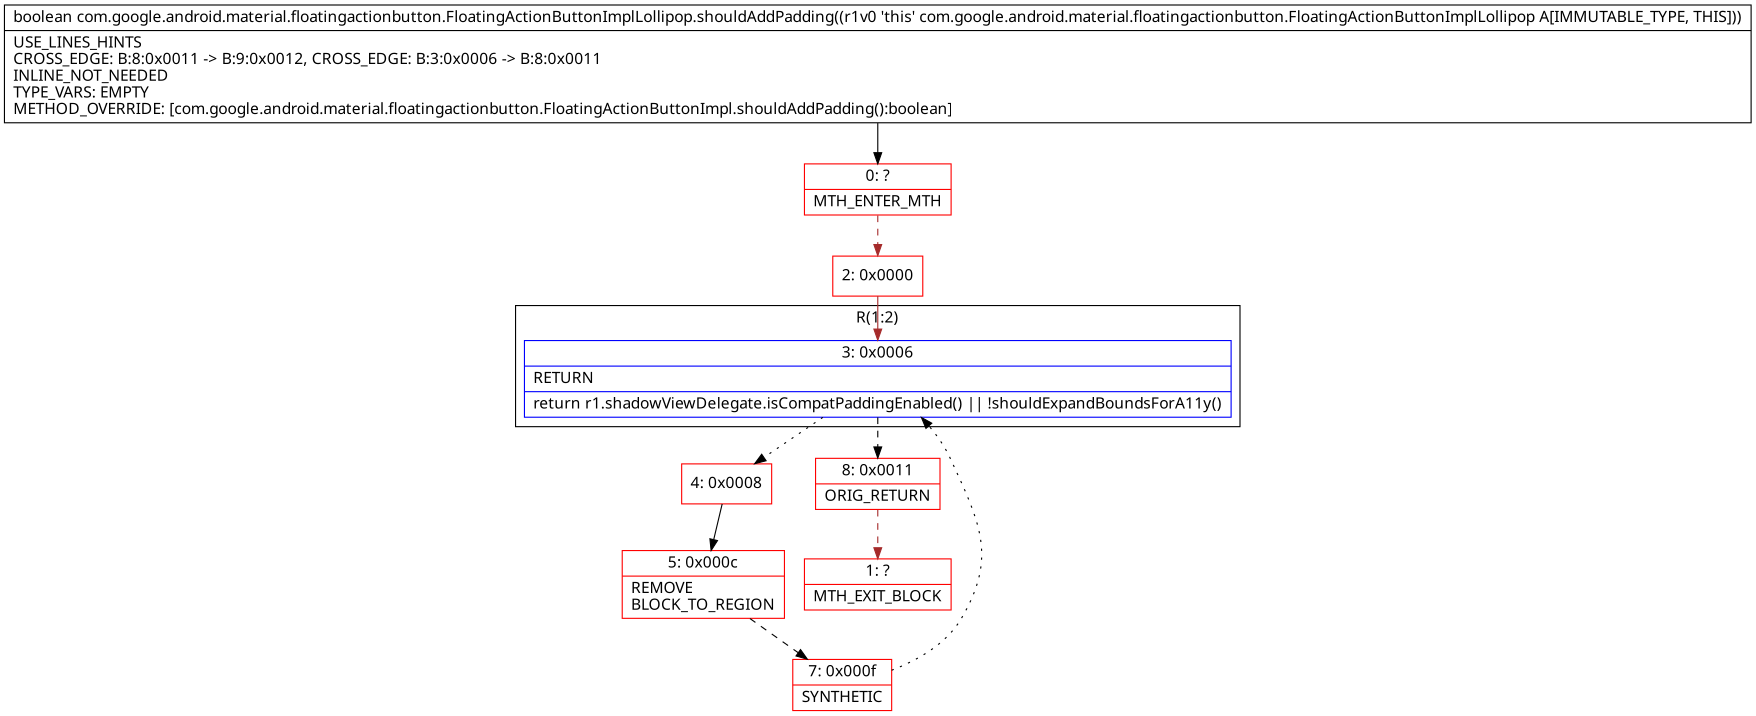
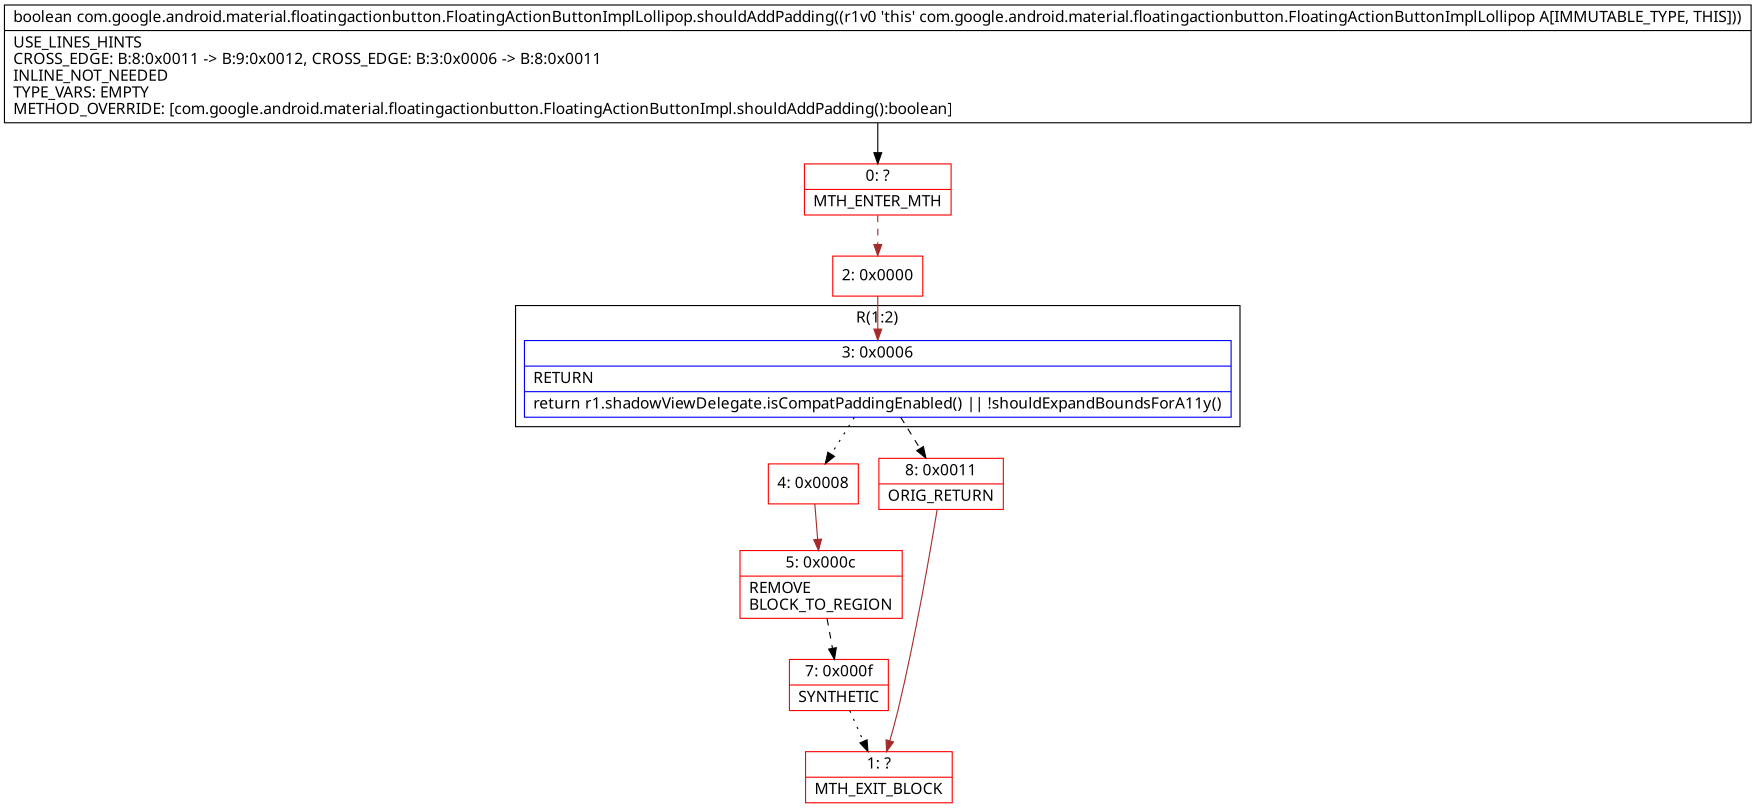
(718, 522) -> (816, 522)
(878, 529) -> (916, 626)
(981, 562) -> (857, 726)
